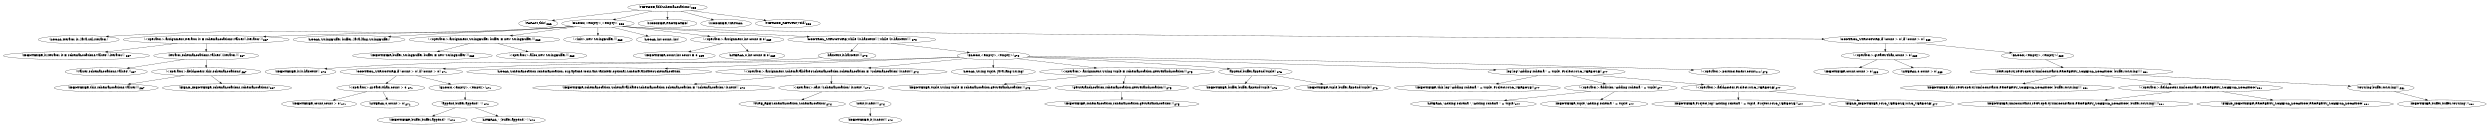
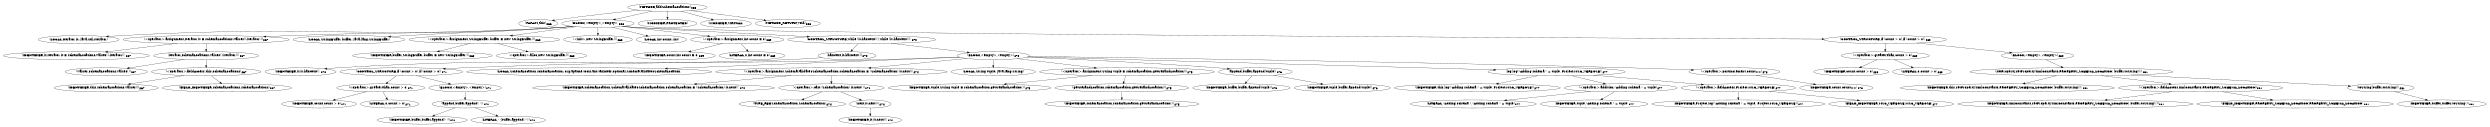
none -> (1836, 88)
none -> (850, 96)
